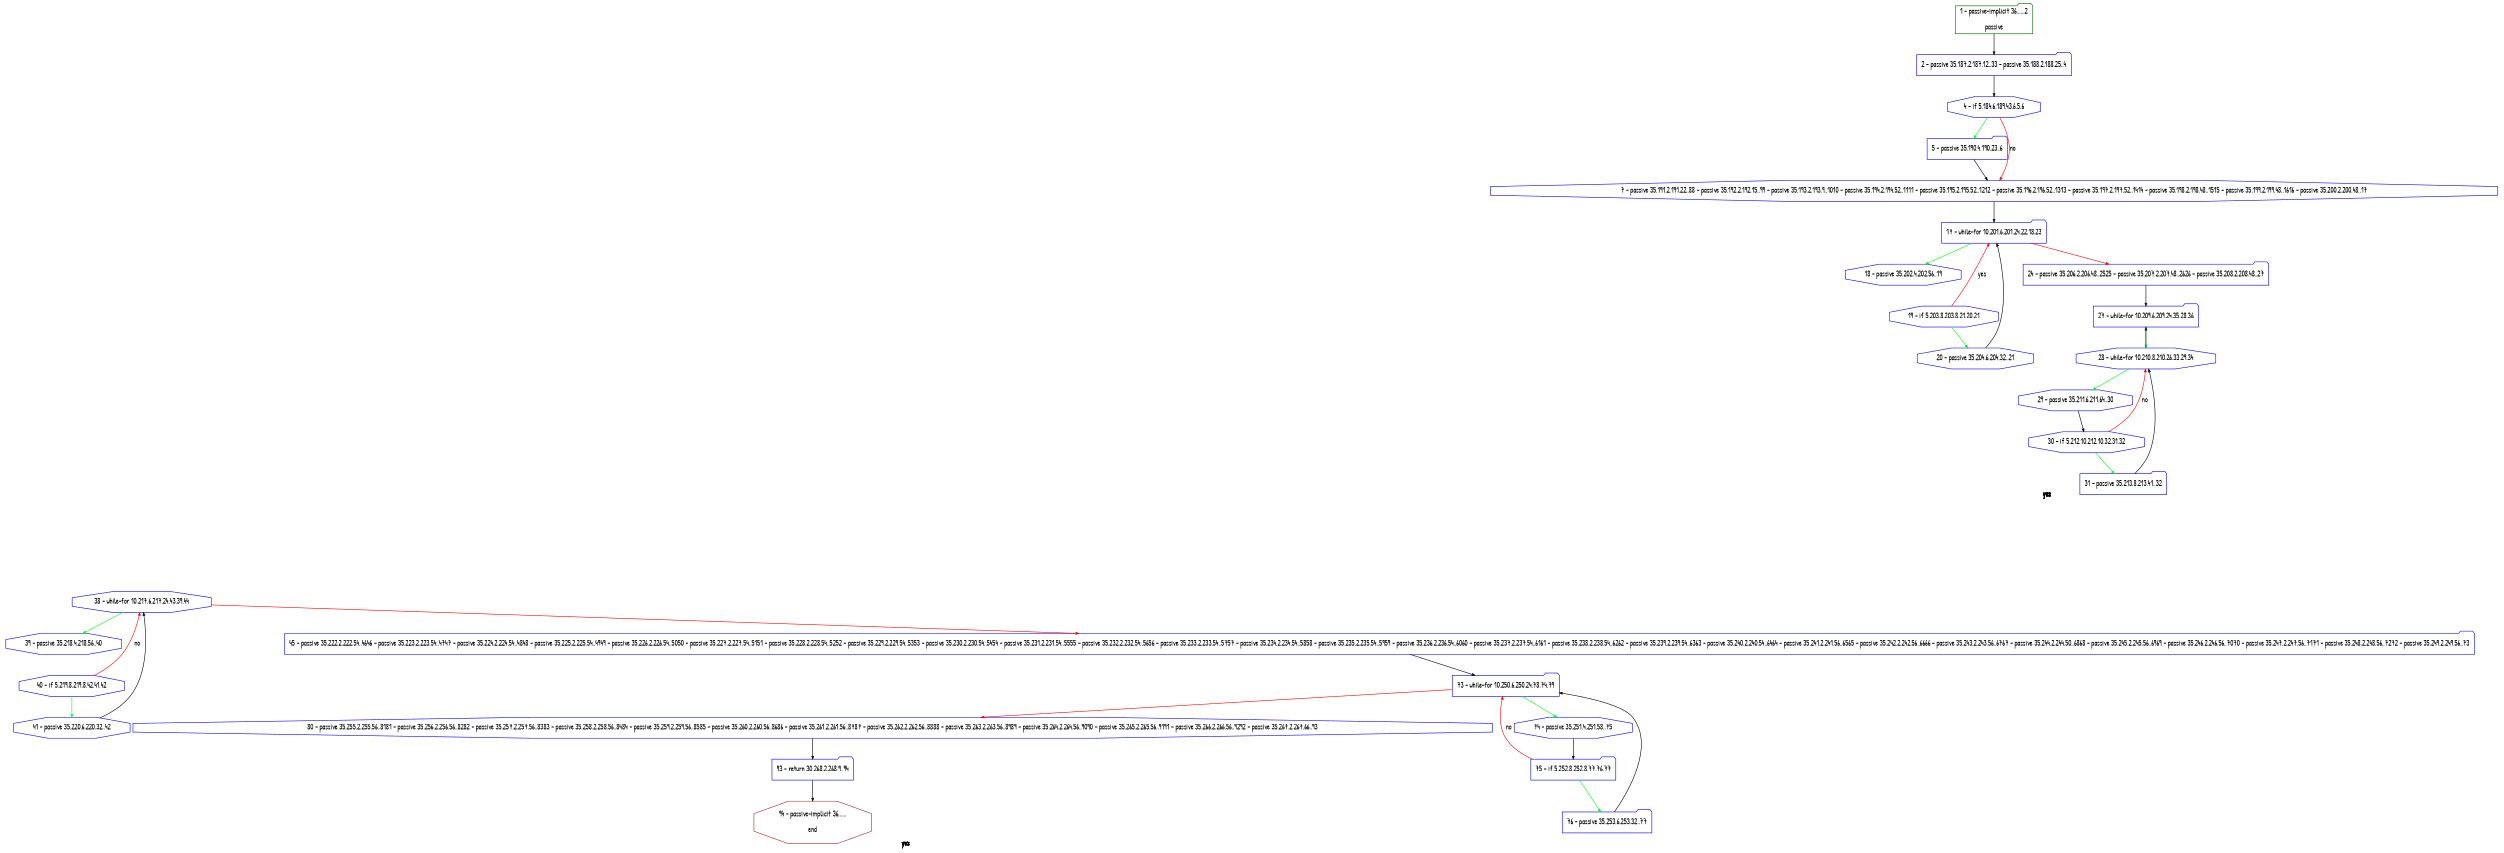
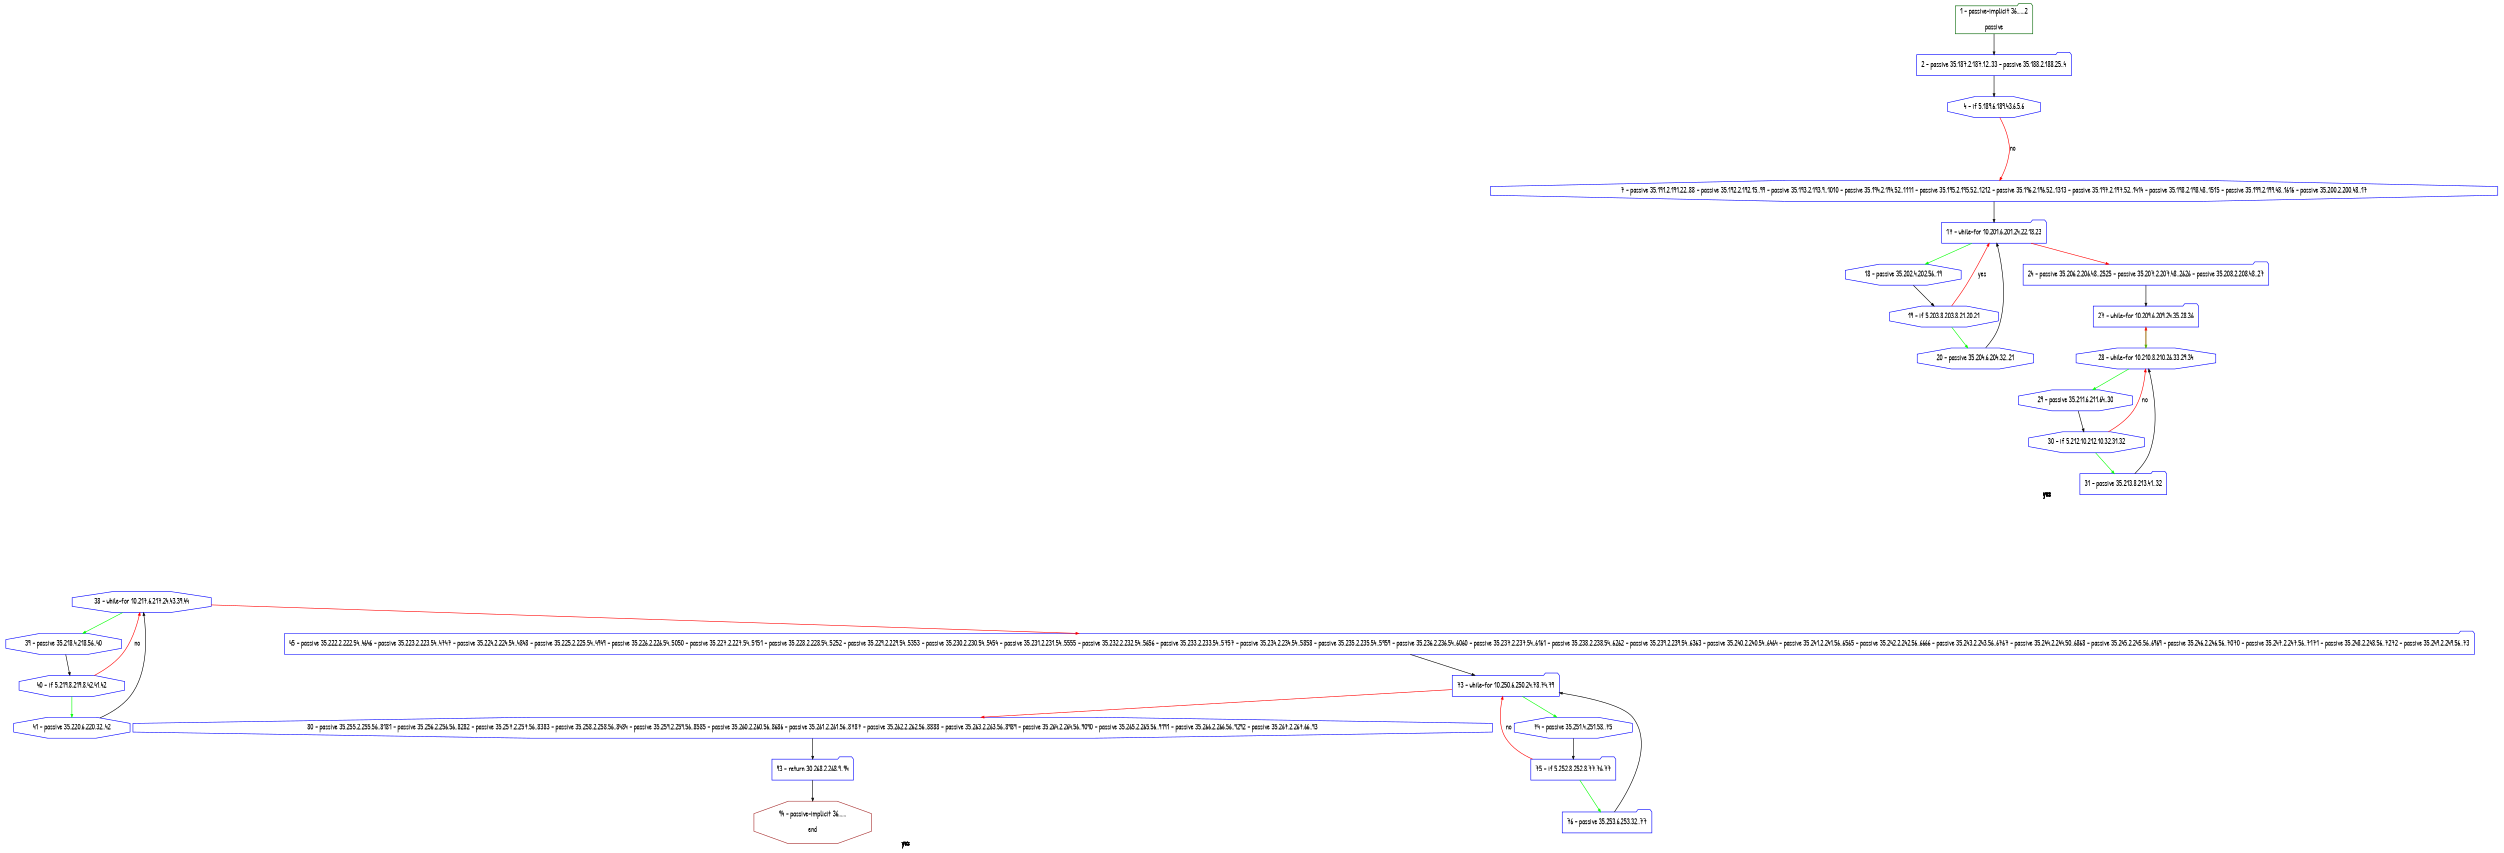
(1994, 107) -> (1994, 107)
(1967, 149) -> none
none -> (1923, 295)
(2146, 339) -> (2146, 339)
none -> (68, 663)
